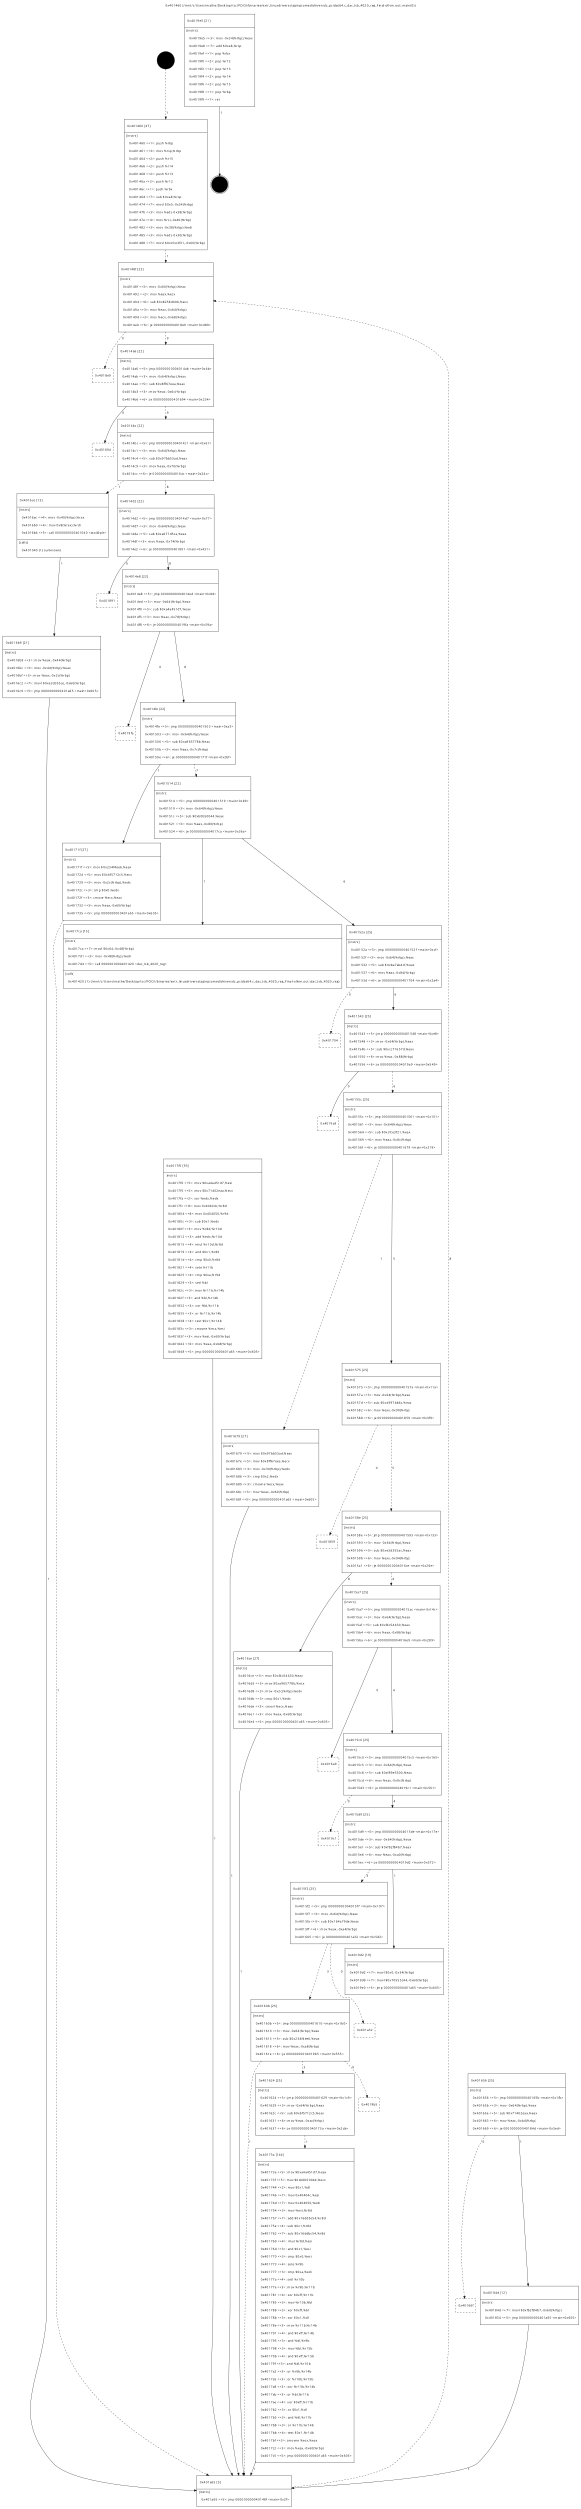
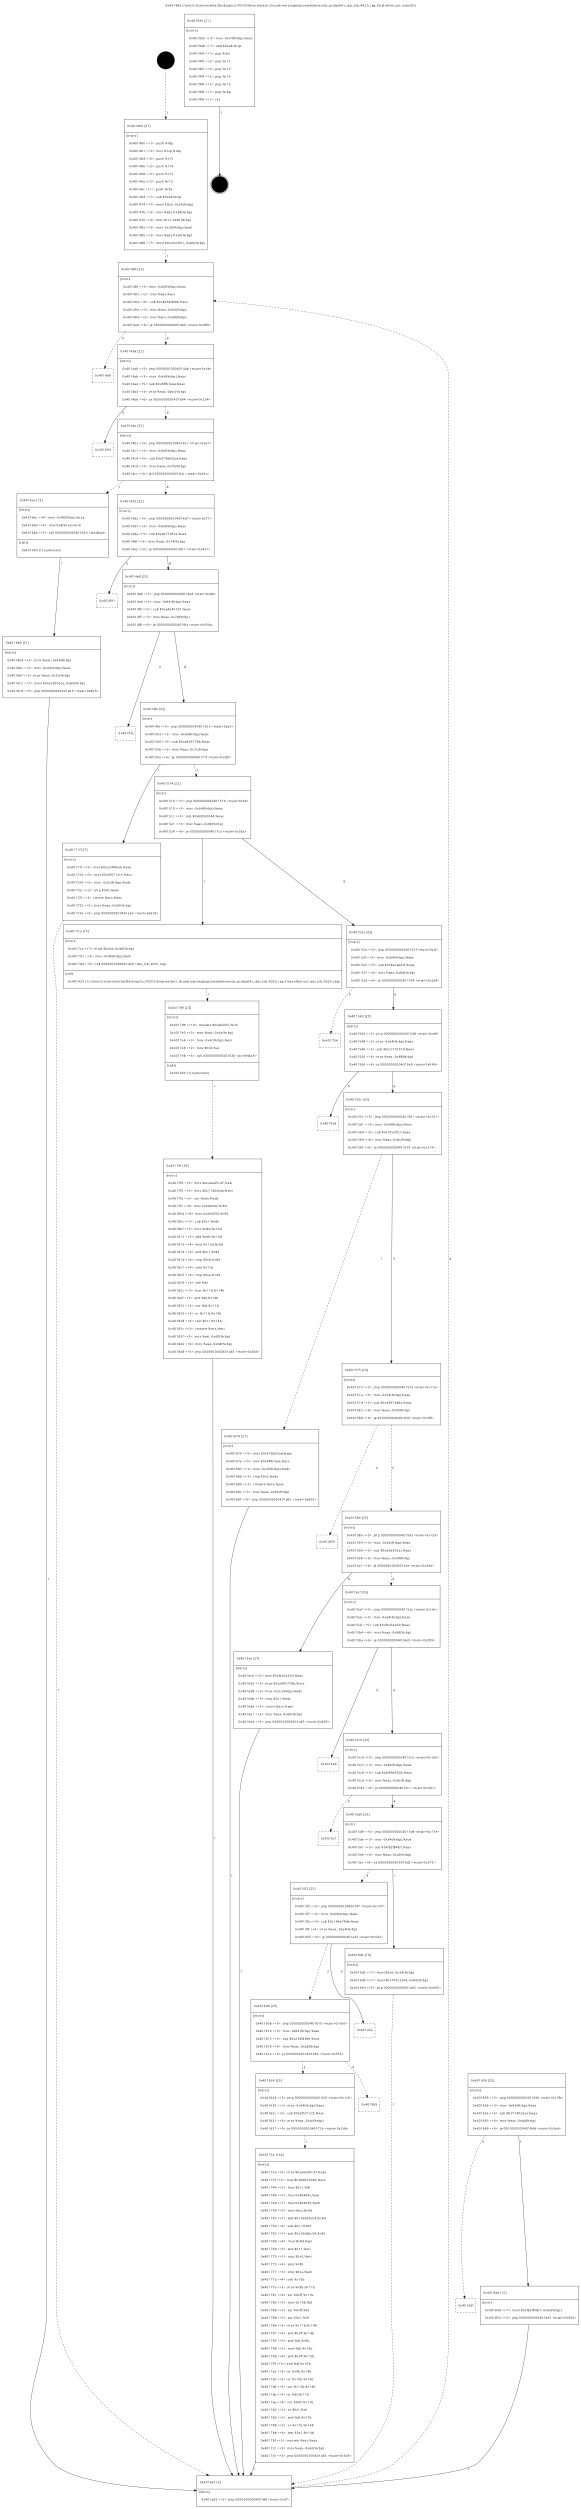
none -> (212, 1040)
(393, 1081) -> (393, 1081)
(336, 1988) -> (336, 1988)
(246, 2266) -> (391, 2267)
